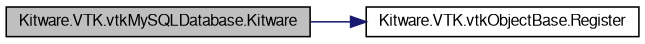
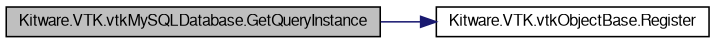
(158, 22) -> (193, 22)
